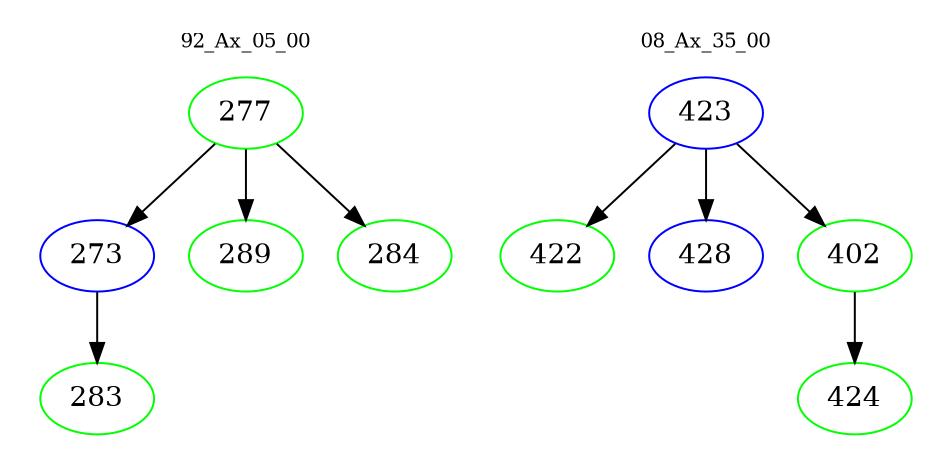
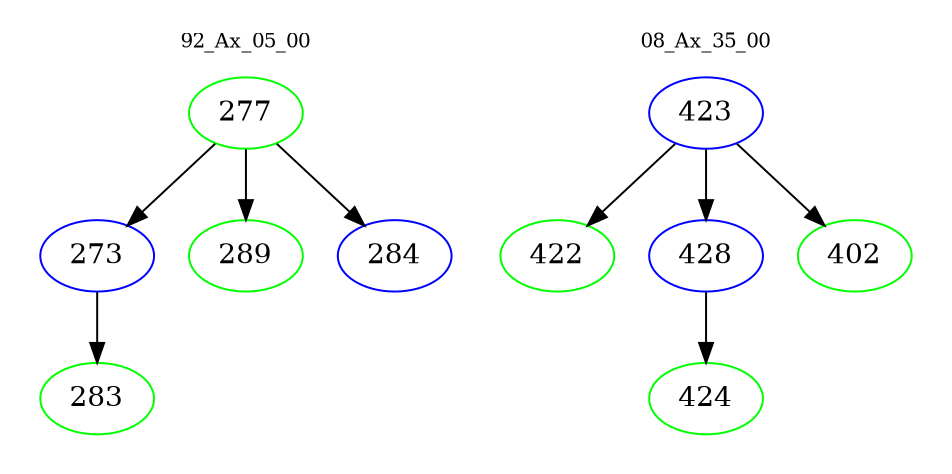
(395, 256) -> (395, 256)
(855, 318) -> (706, 318)
